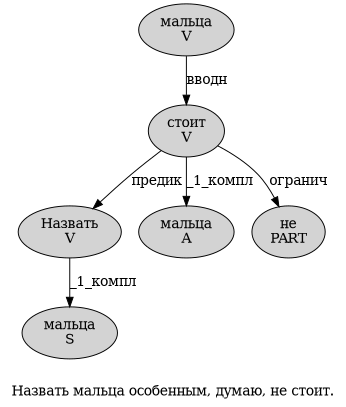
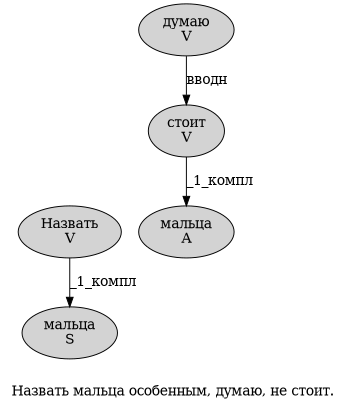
(186, 30) -> (186, 30)
(130, 175) -> none
(289, 232) -> none
